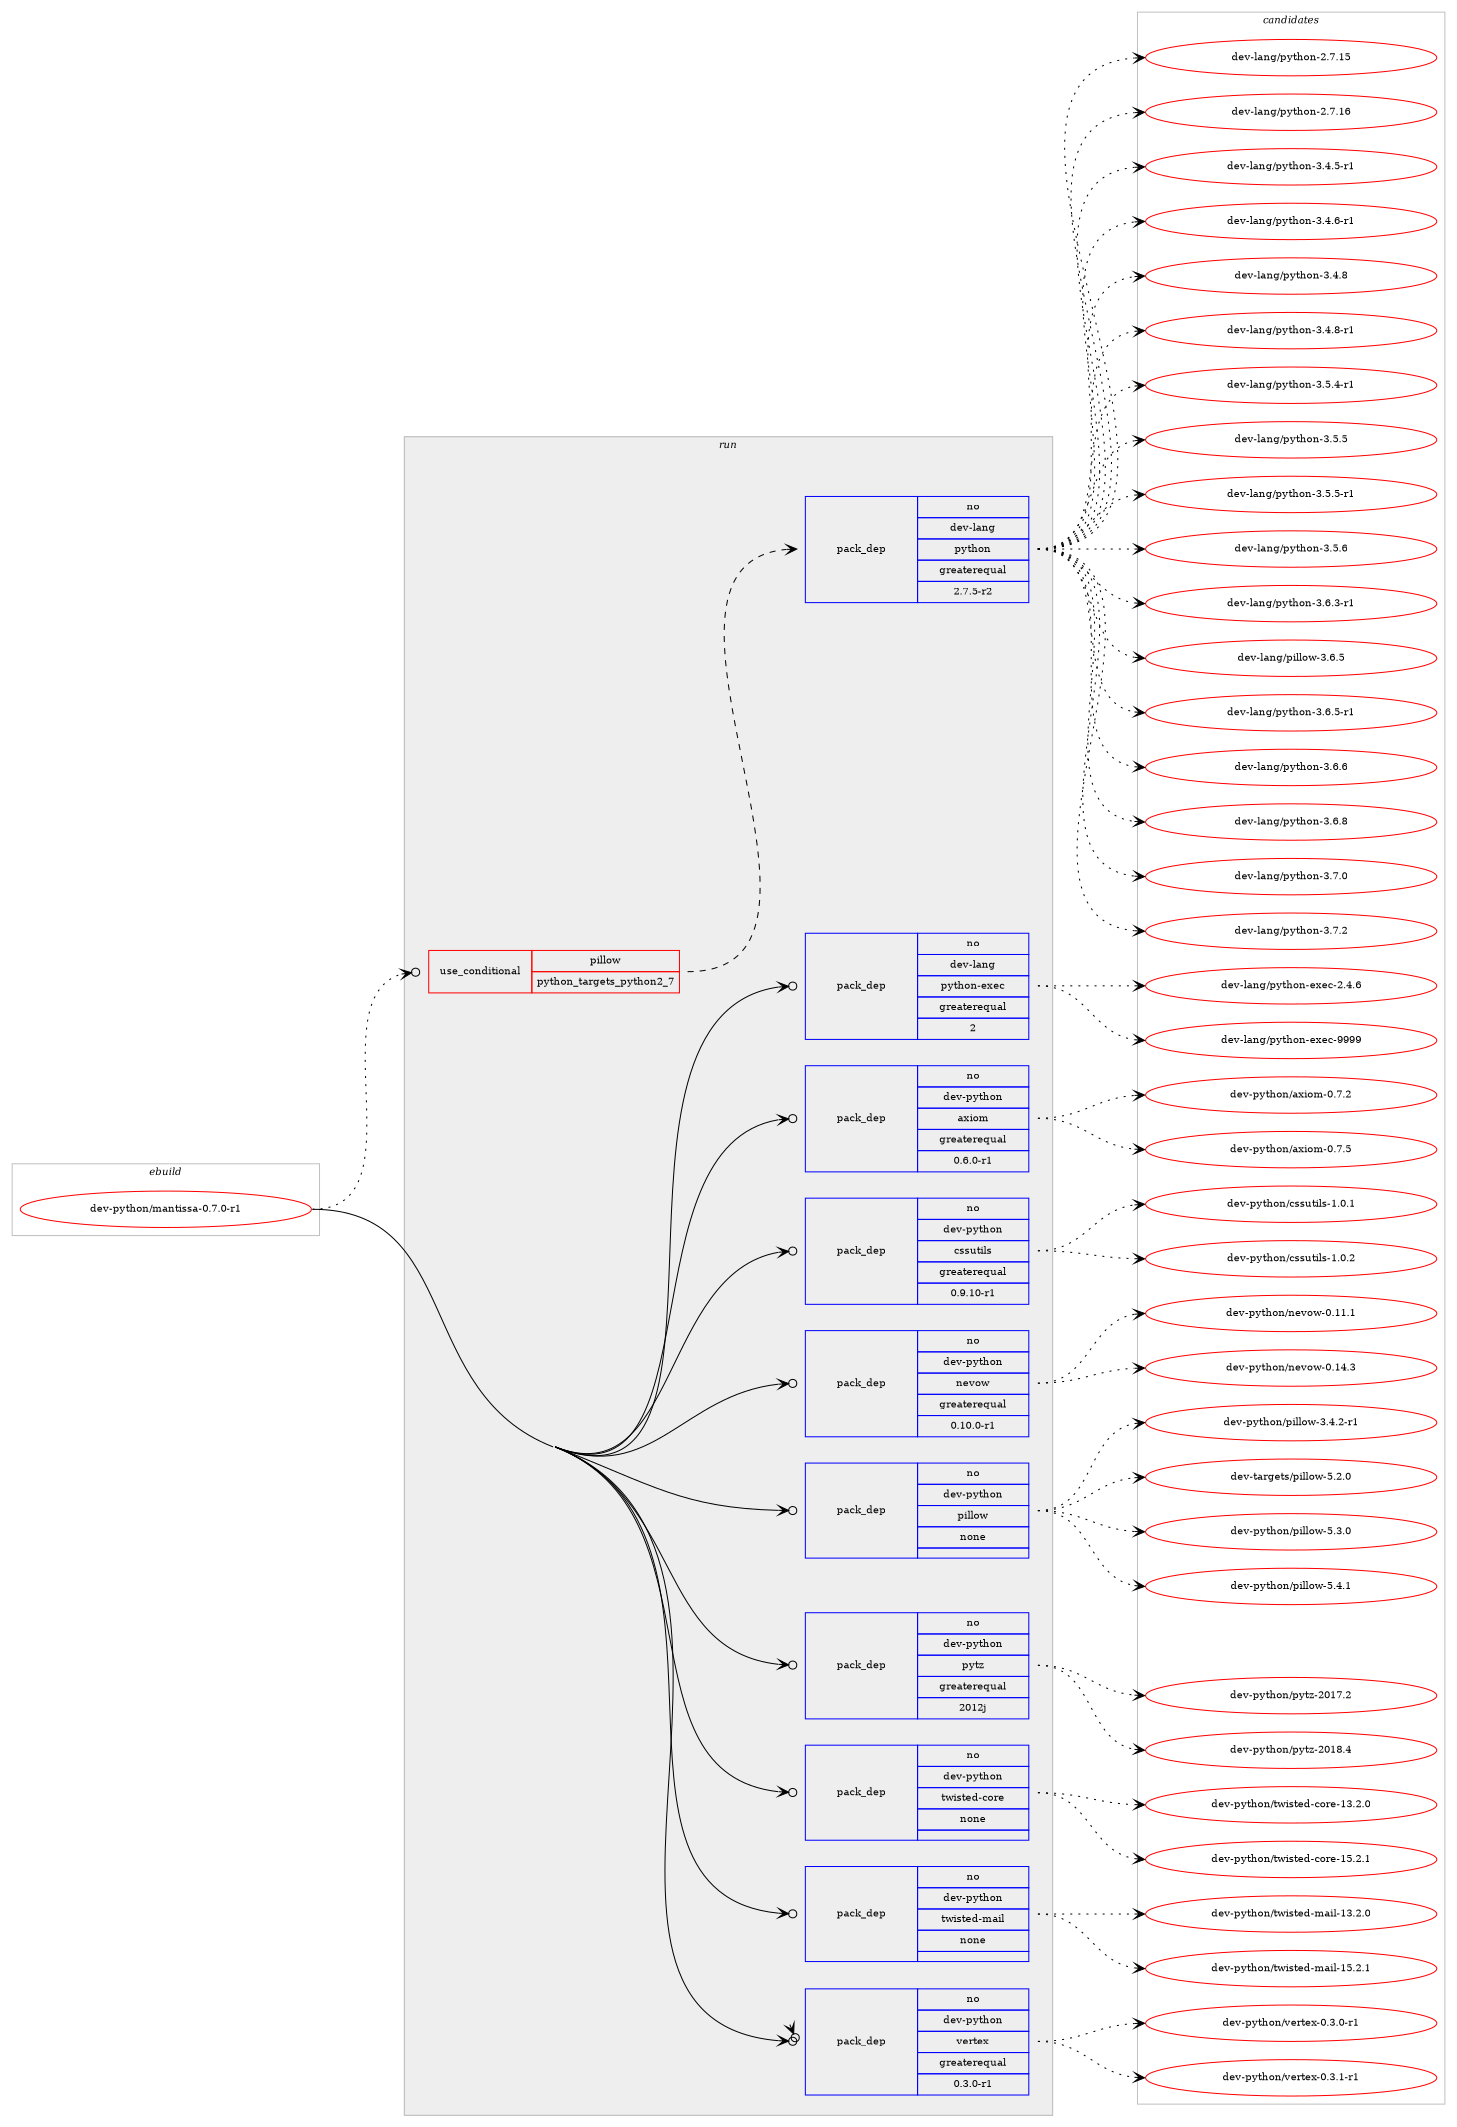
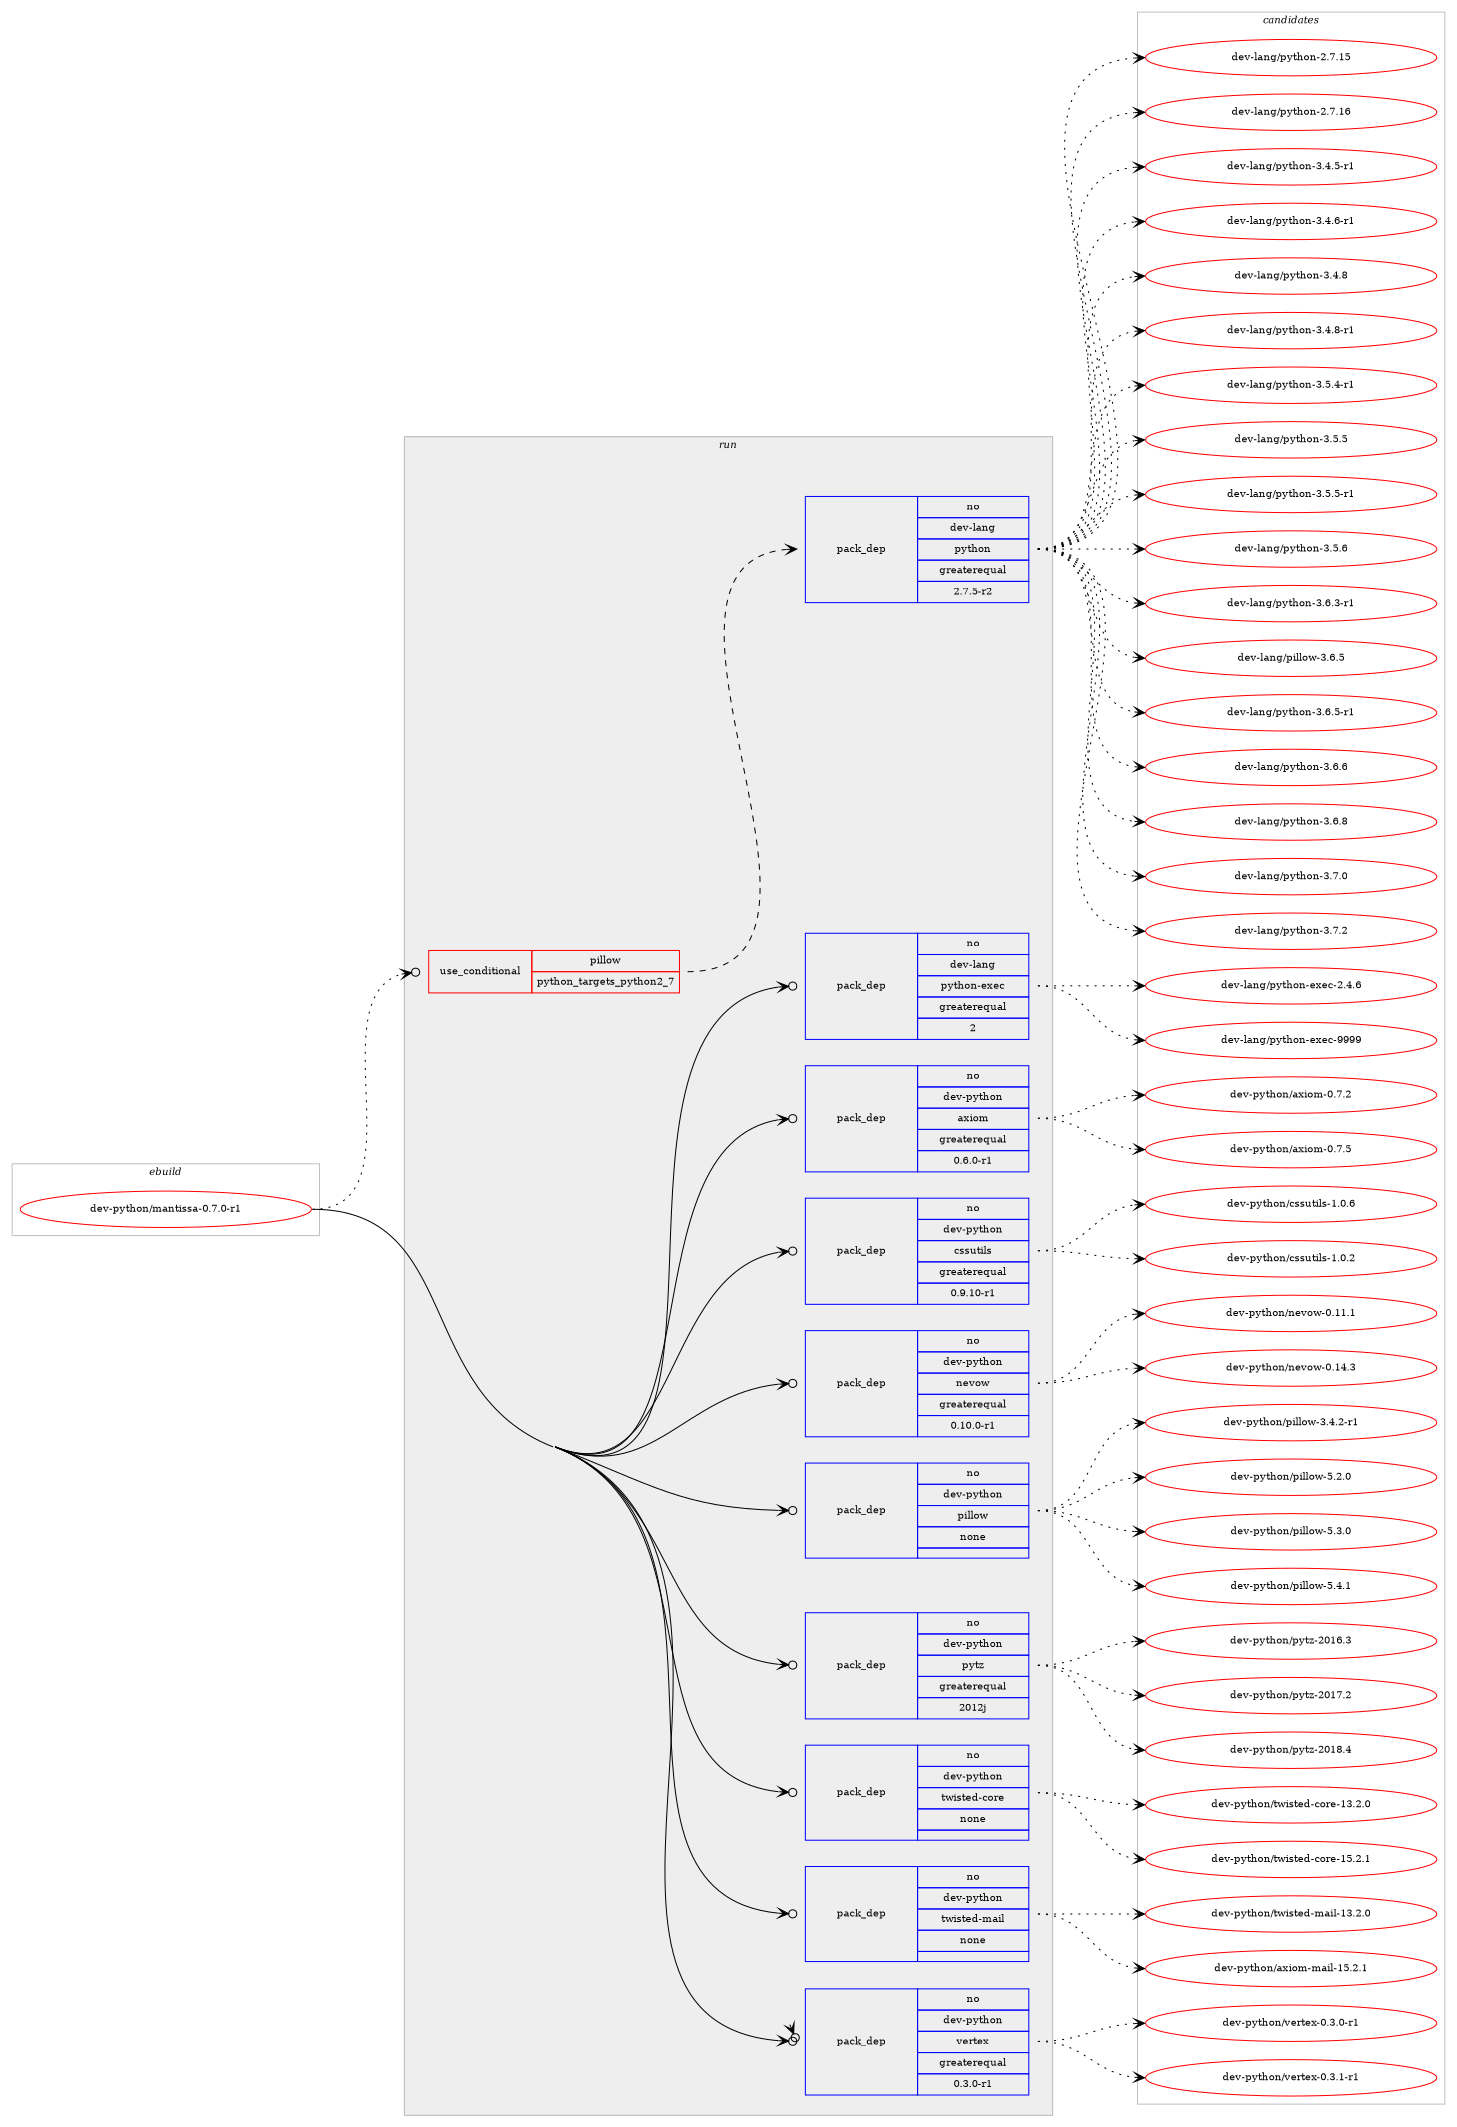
(1291, 1204) -> (1291, 1204)
(1291, 1477) -> (1291, 1477)
none -> (1291, 1641)
(1291, 1969) -> (1291, 1969)
